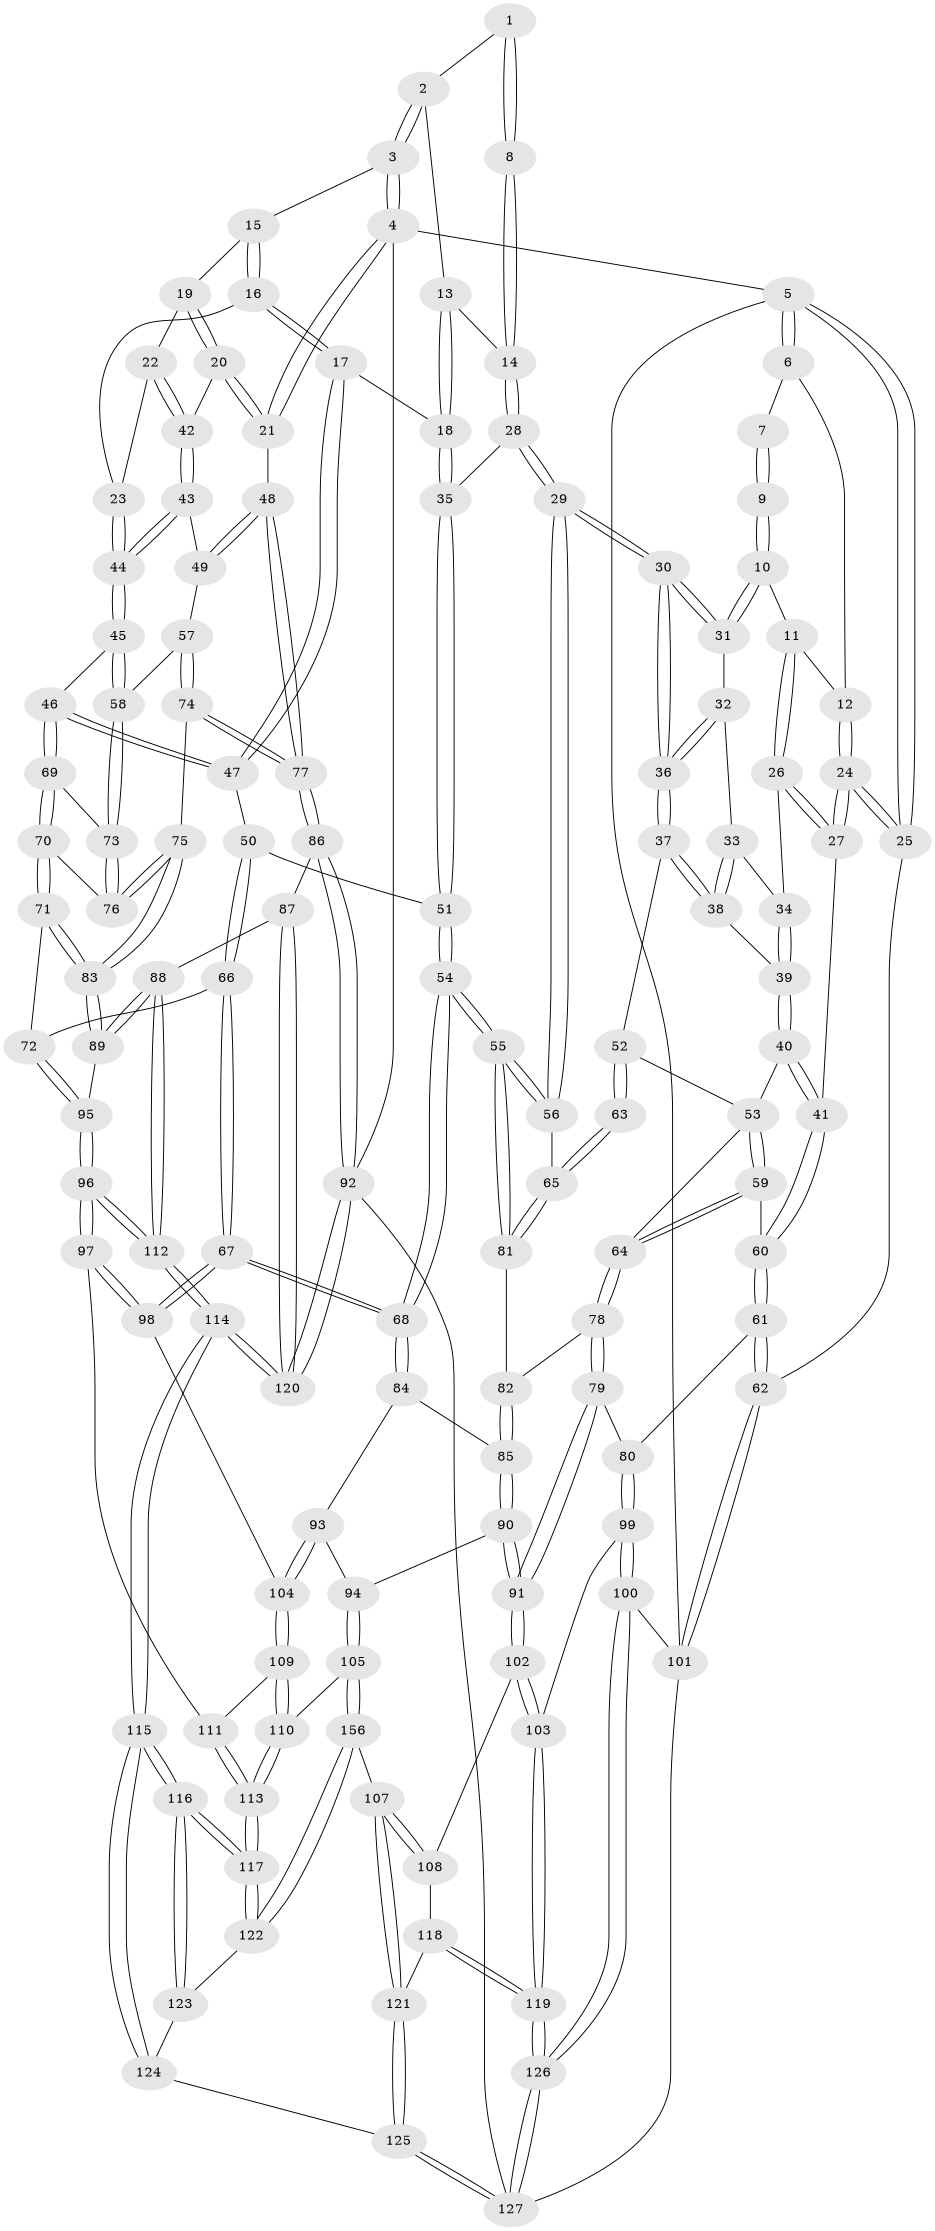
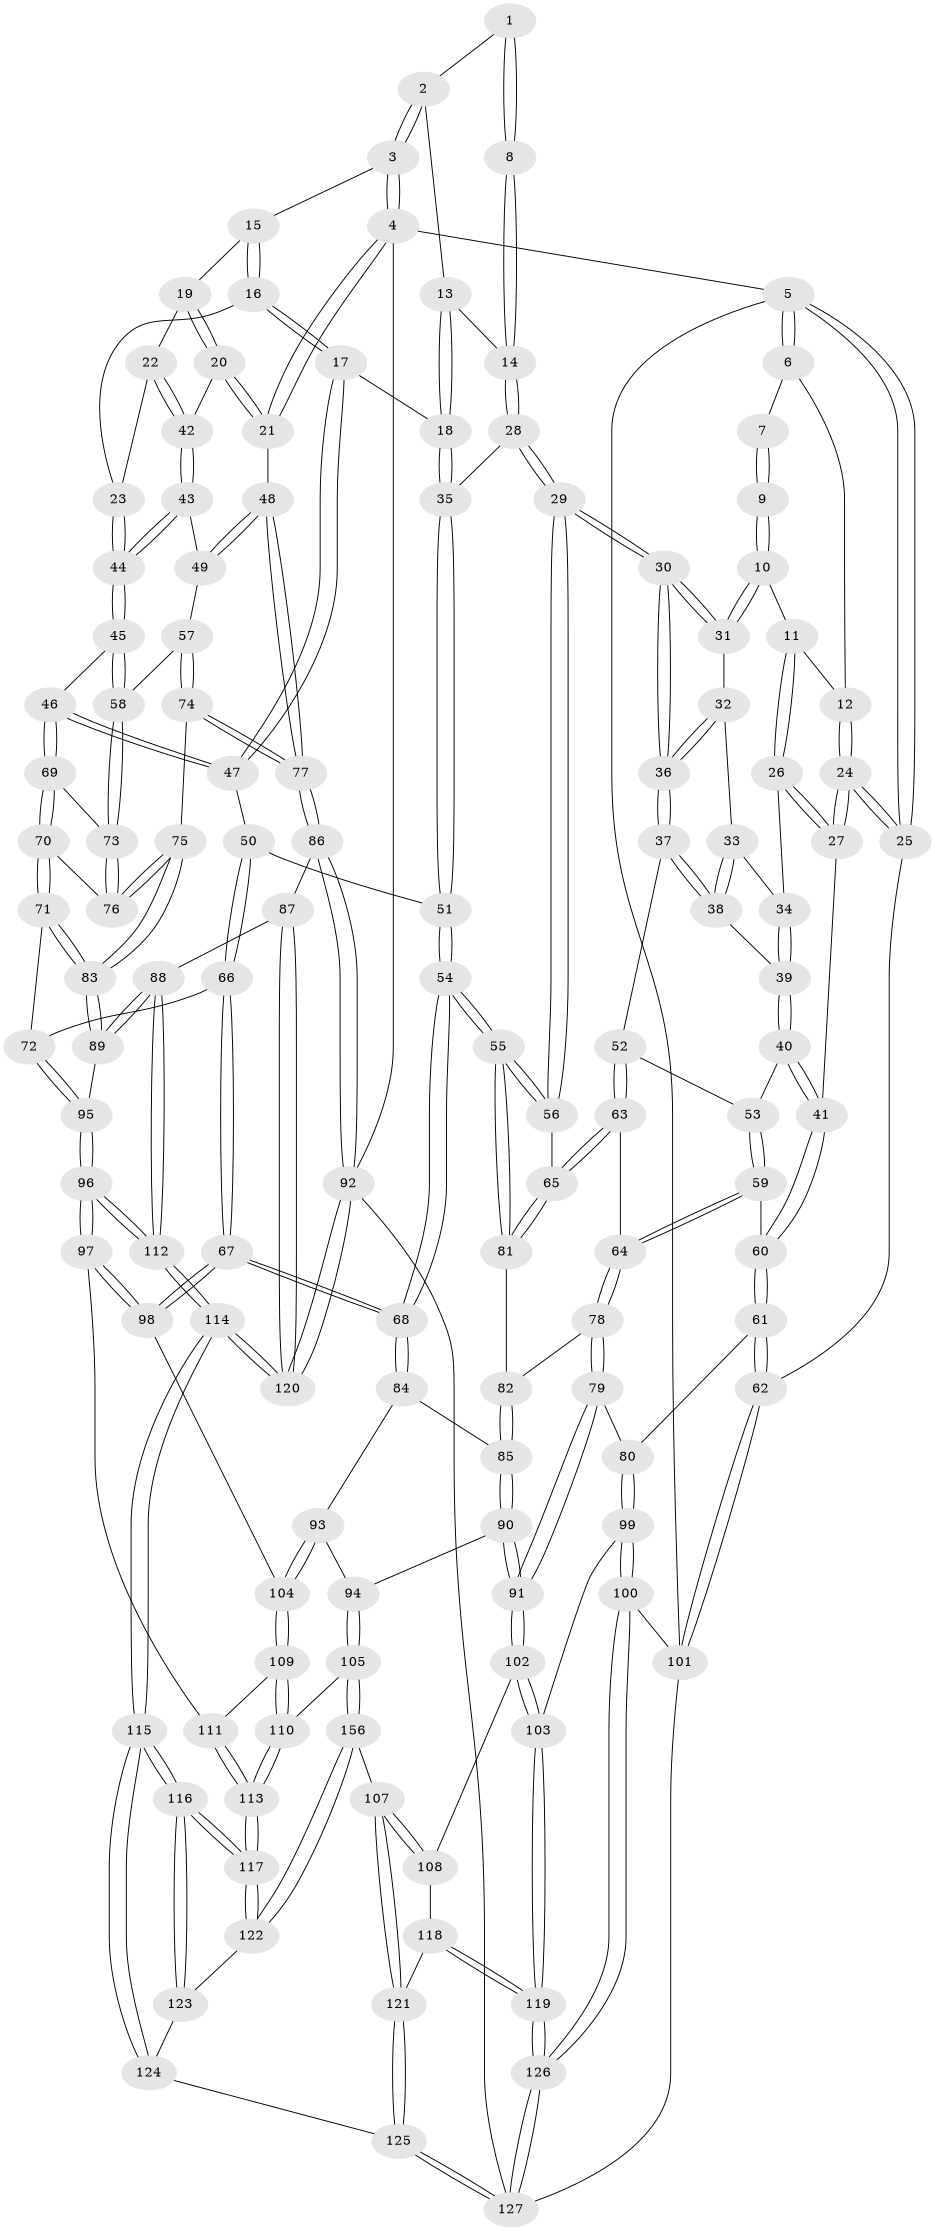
(687, 1184) -> (620, 1184)
